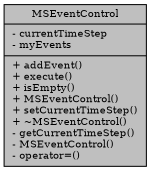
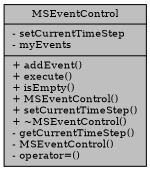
(60, 34) -> (69, 34)
